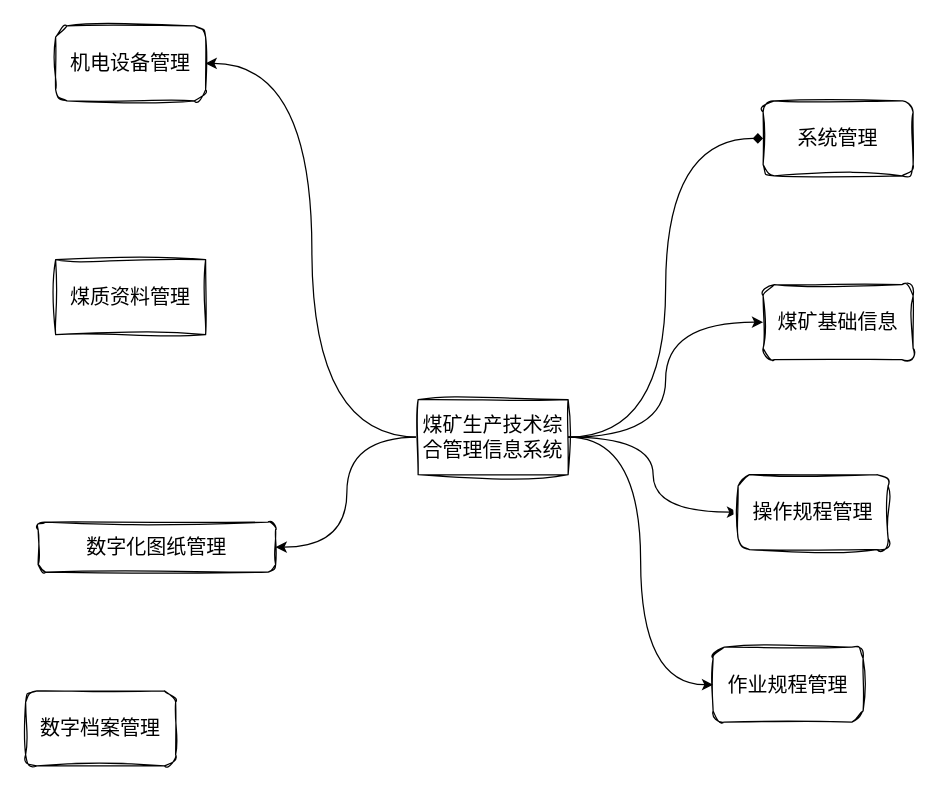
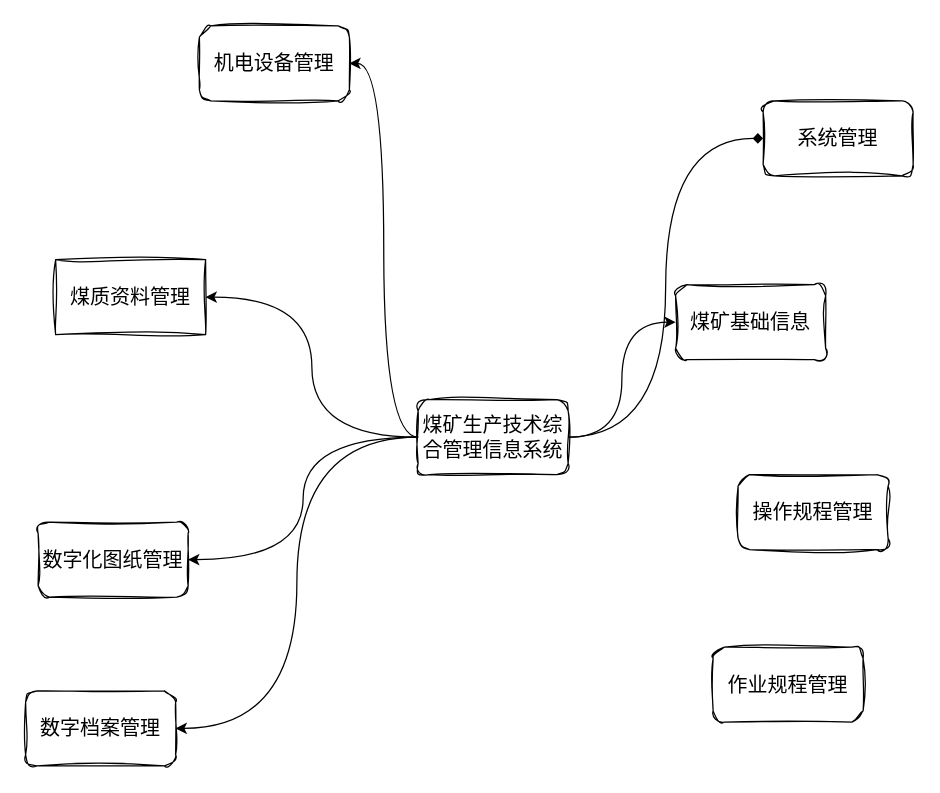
(131, 63) -> (274, 63)
(838, 322) -> (751, 322)
none -> (311, 358)
(493, 437) -> (493, 437)
(654, 482) -> (296, 606)
(157, 547) -> (113, 559)
(641, 568) -> none
